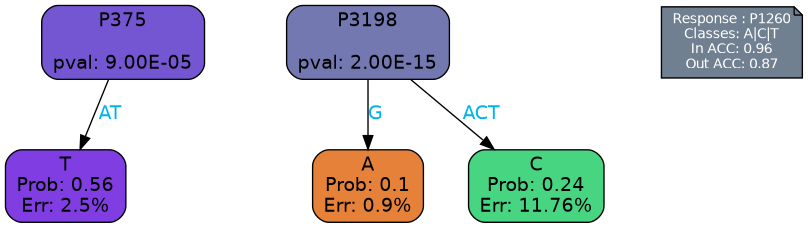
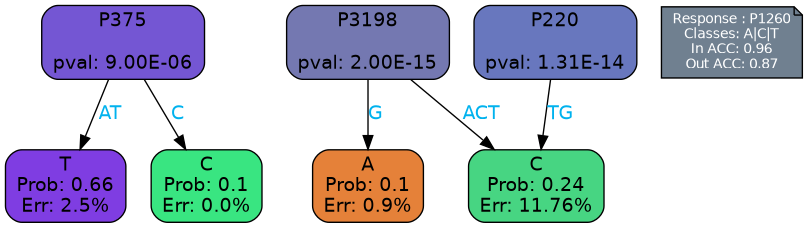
(123, 42) -> (123, 42)
none -> (555, 42)
(66, 186) -> (66, 186)
none -> (207, 186)
